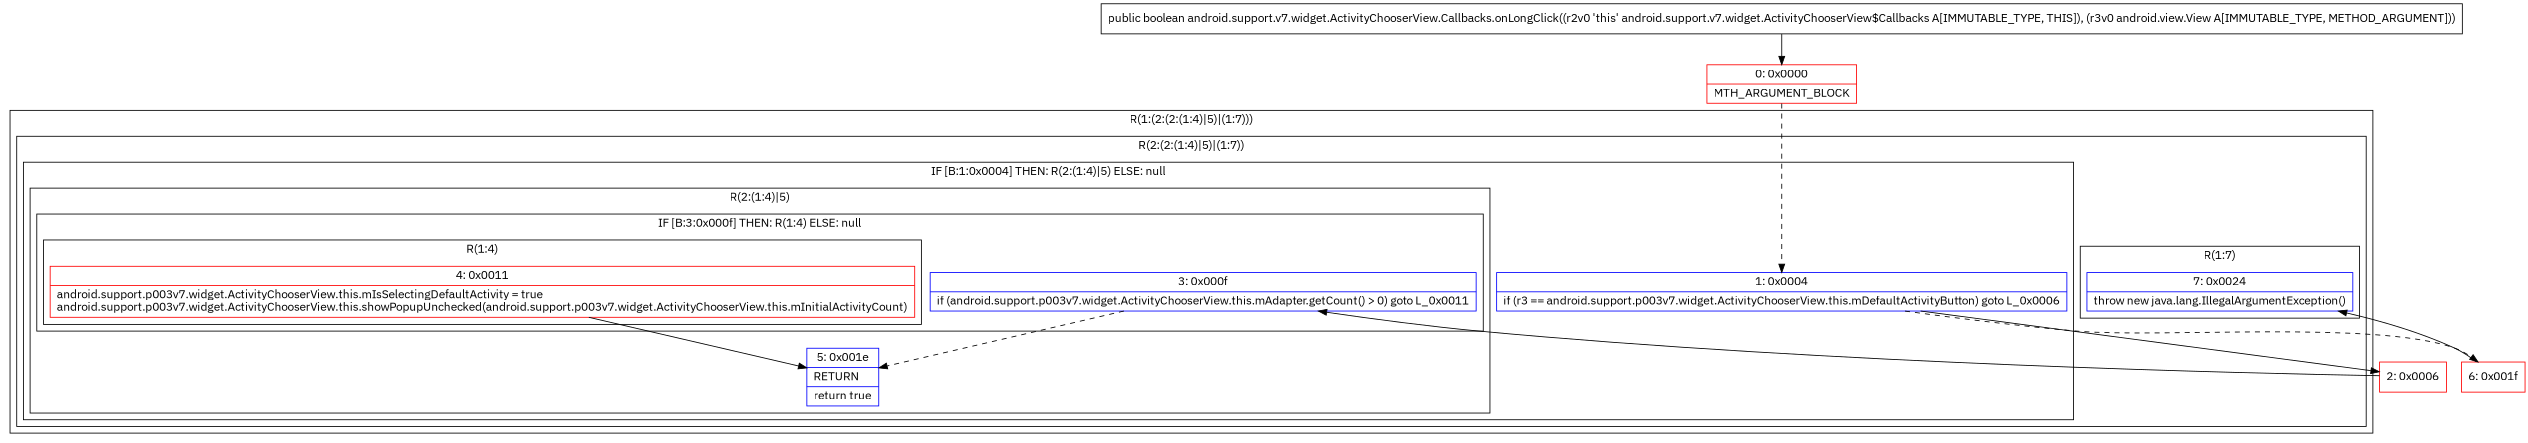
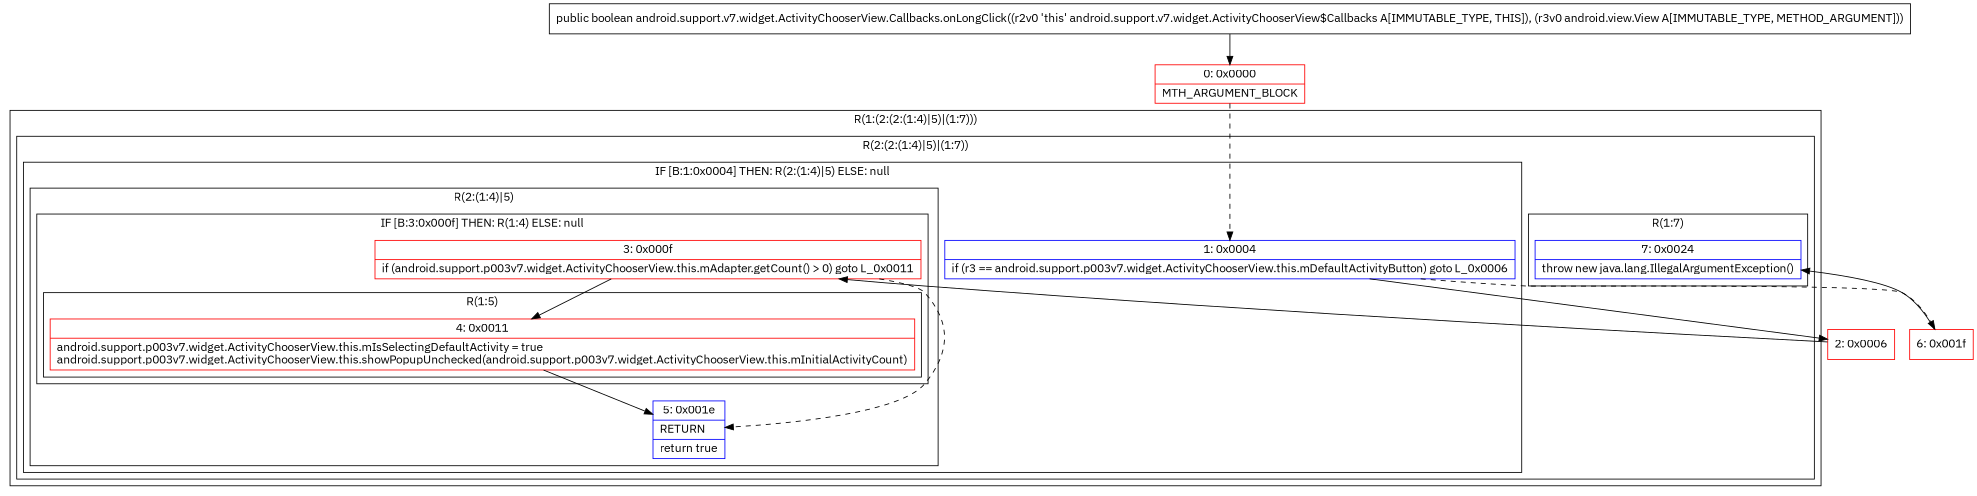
(482, 250) -> (482, 302)
(1203, 292) -> (648, 260)
none -> (573, 298)
